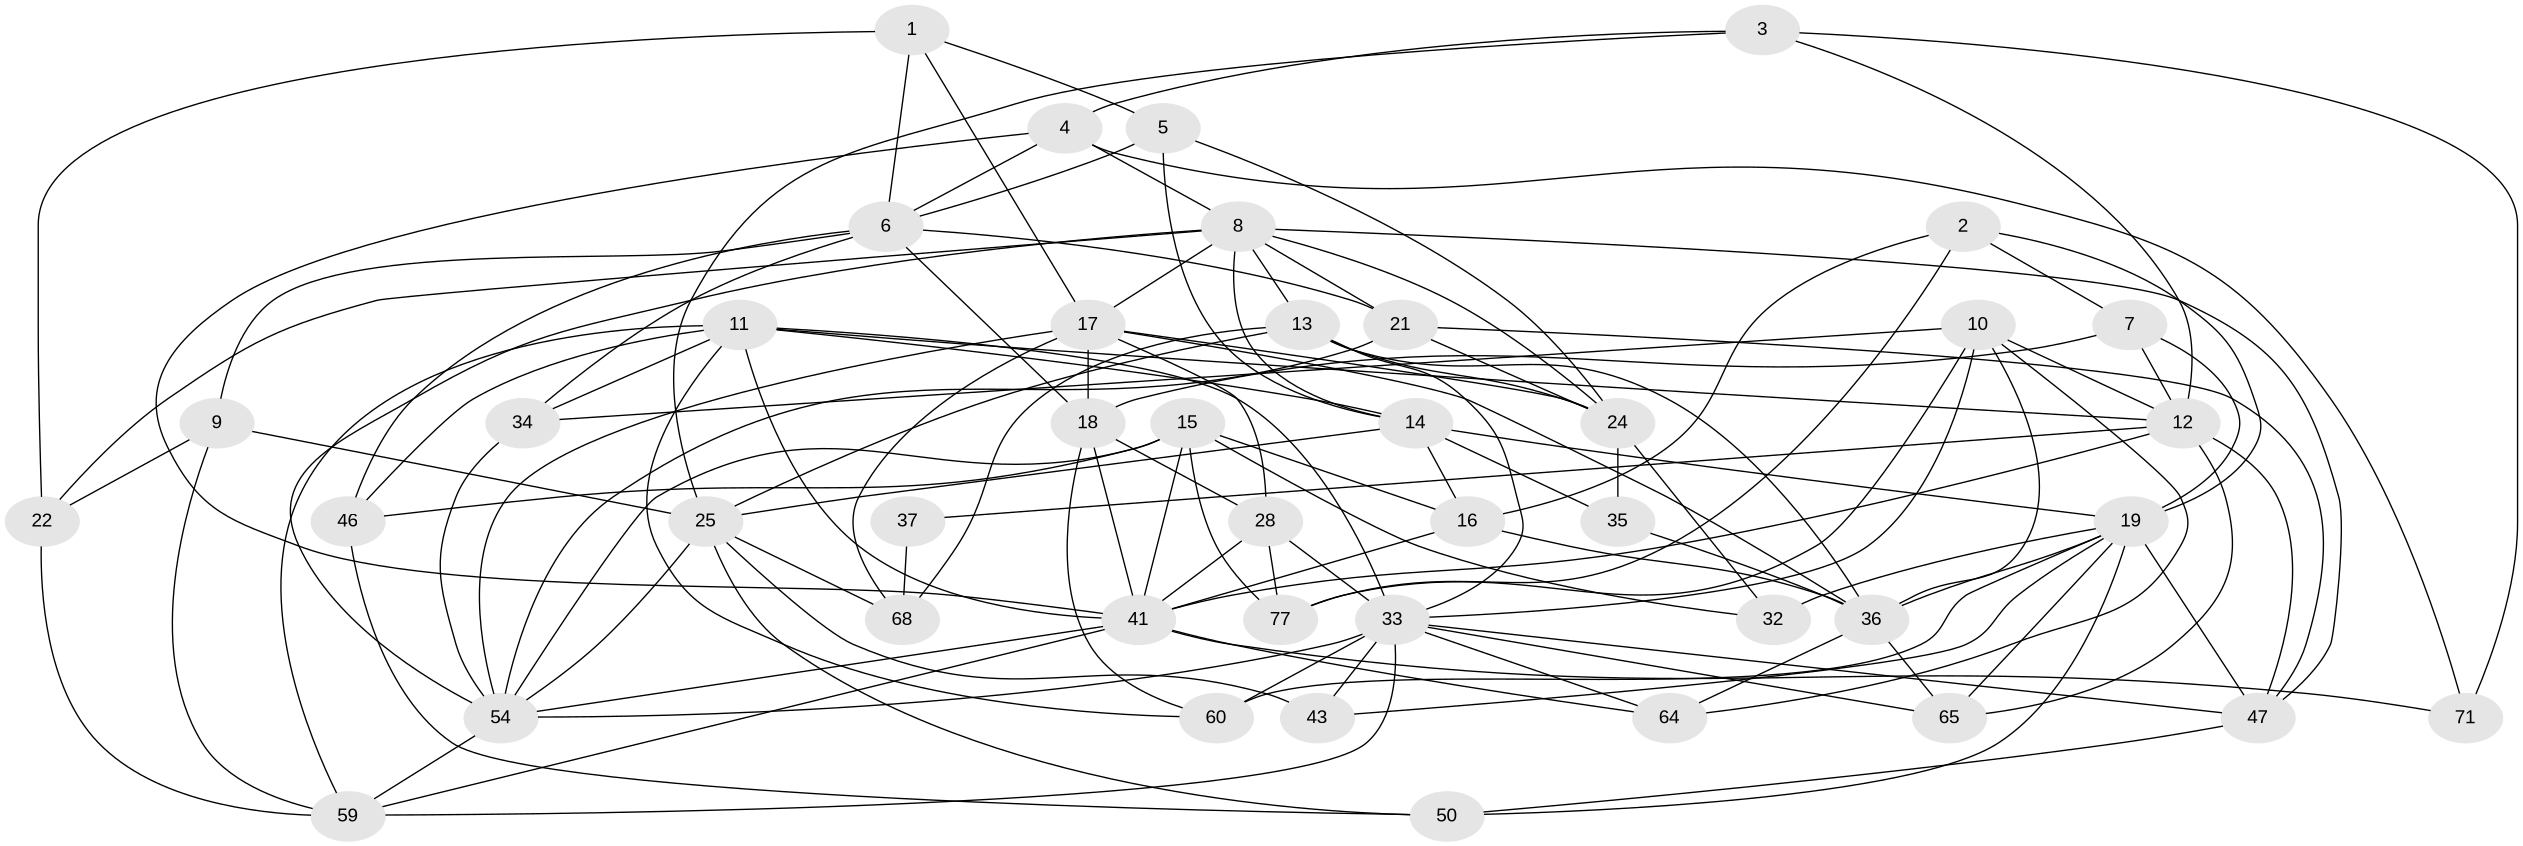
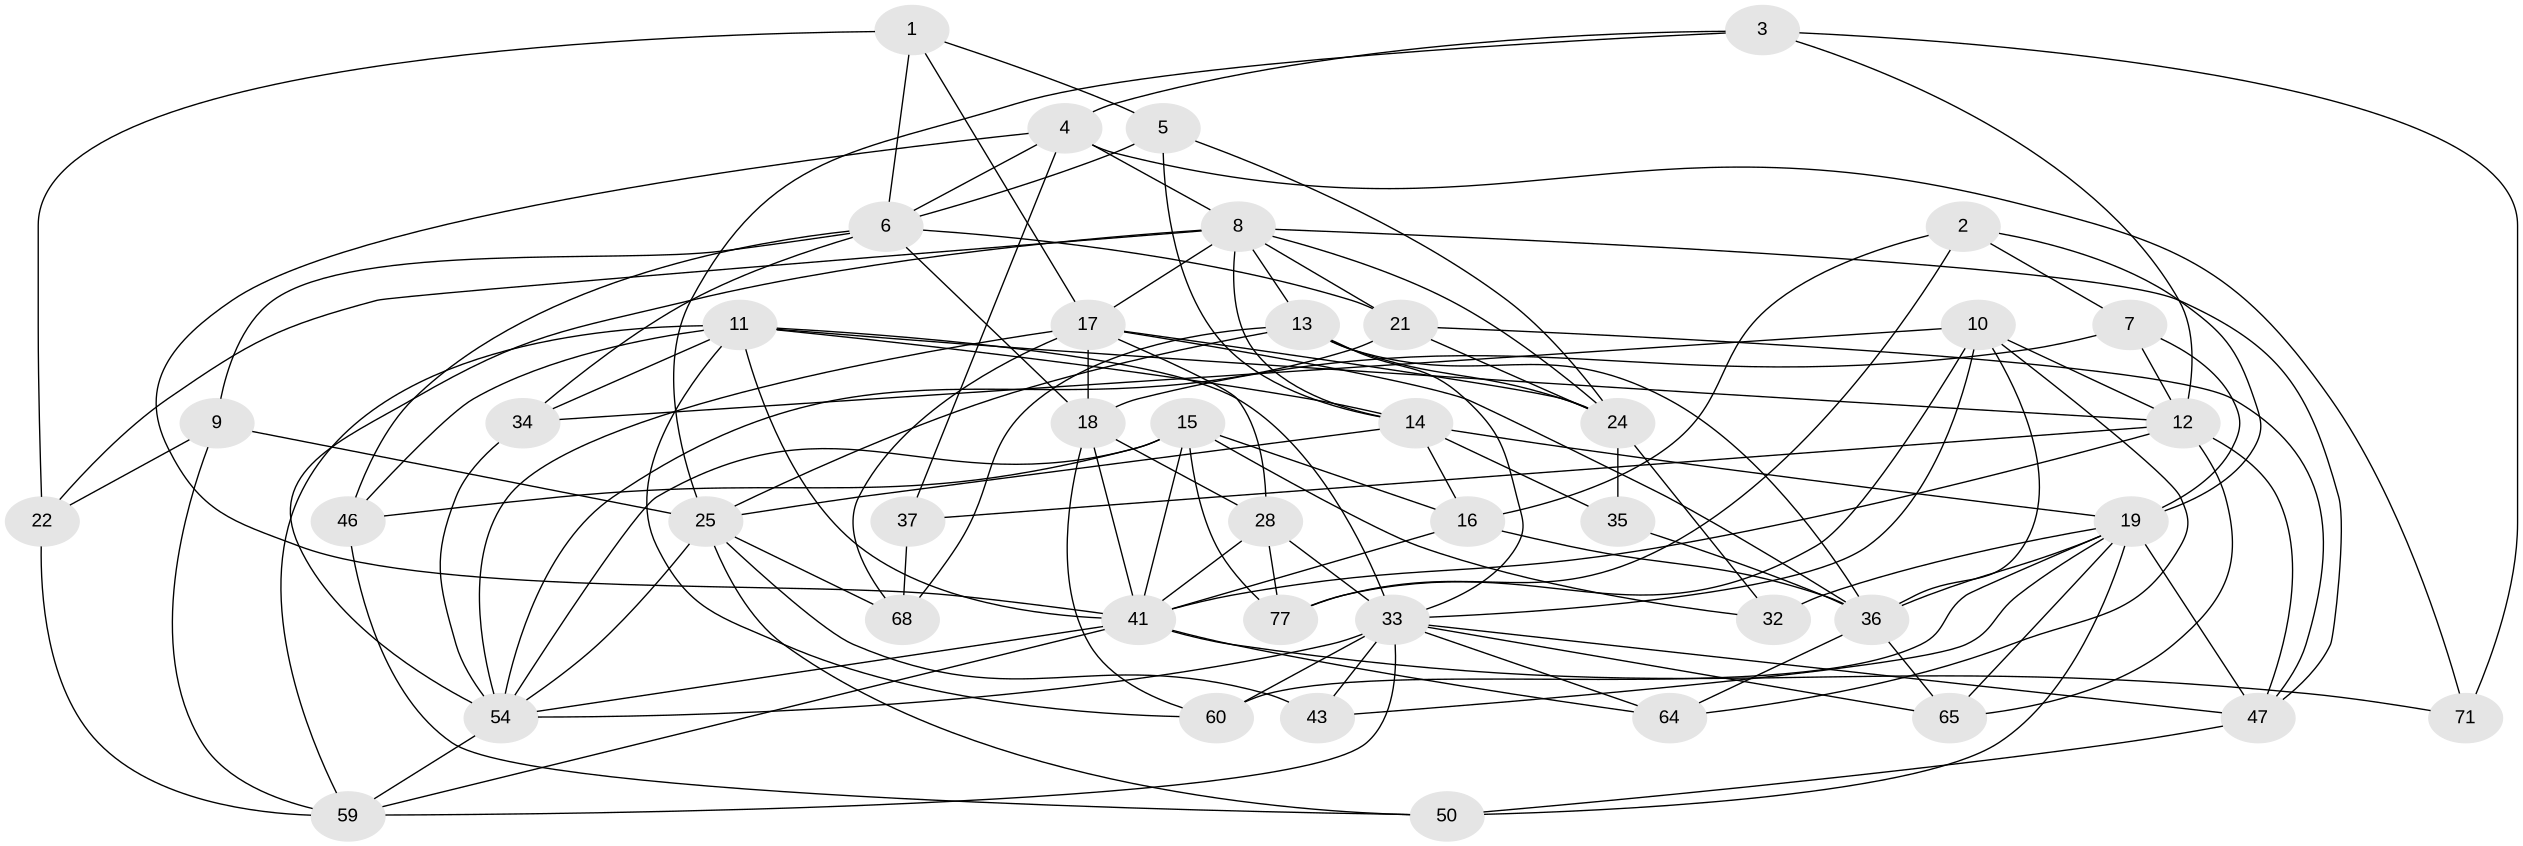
none -> (983, 334)
